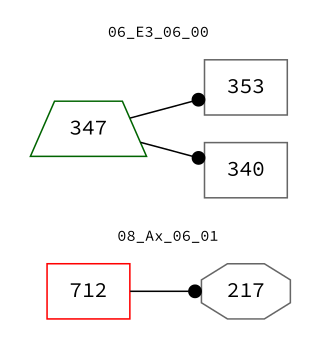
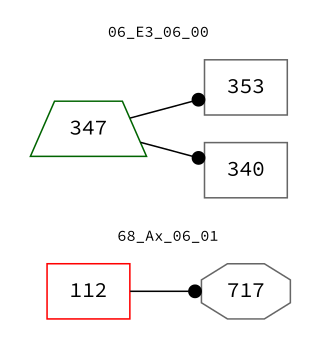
(169, 237) -> (169, 237)
(88, 291) -> (88, 291)
(246, 291) -> (246, 291)
